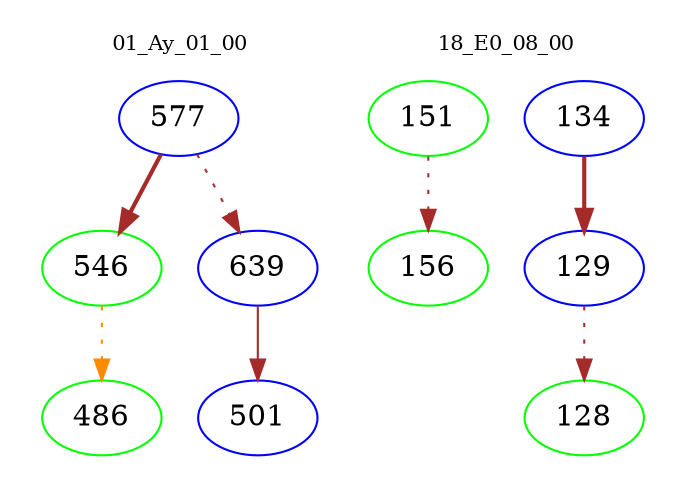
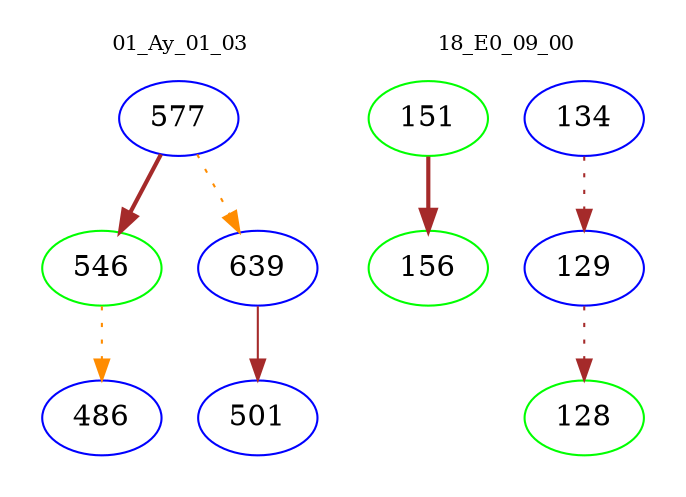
(180, 45) -> (180, 45)
(506, 45) -> (506, 45)
(428, 183) -> (428, 183)
(584, 183) -> (584, 183)
(213, 184) -> (213, 184)
(102, 418) -> (102, 418)
